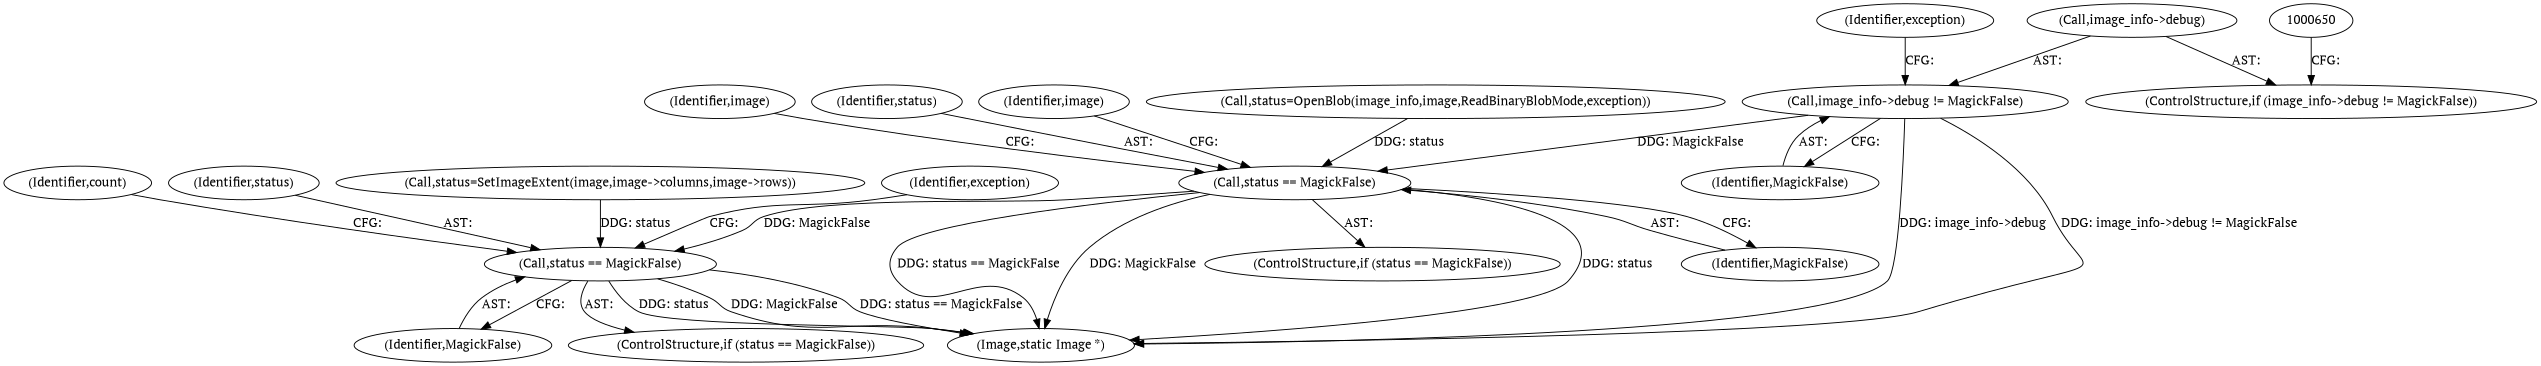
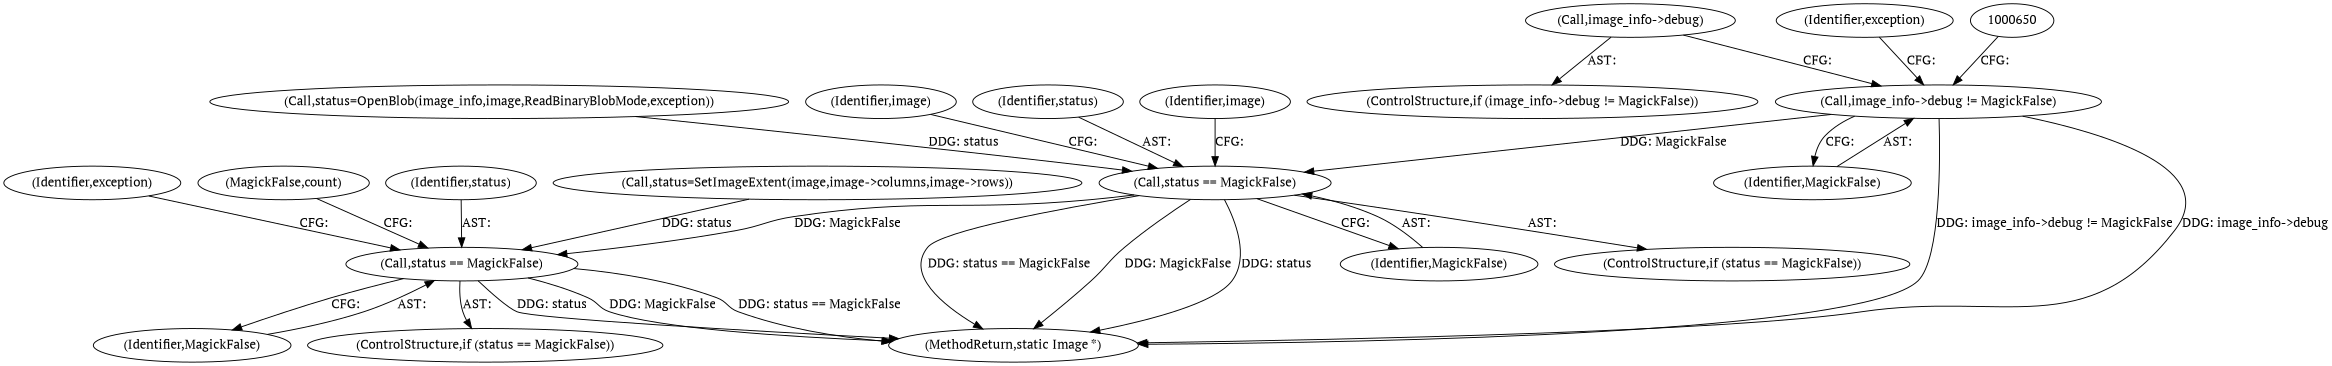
(2311, 56) -> (1979, 57)
(2049, 61) -> (1819, 61)
(78, 183) -> (284, 183)
(1041, 345) -> (1014, 345)
